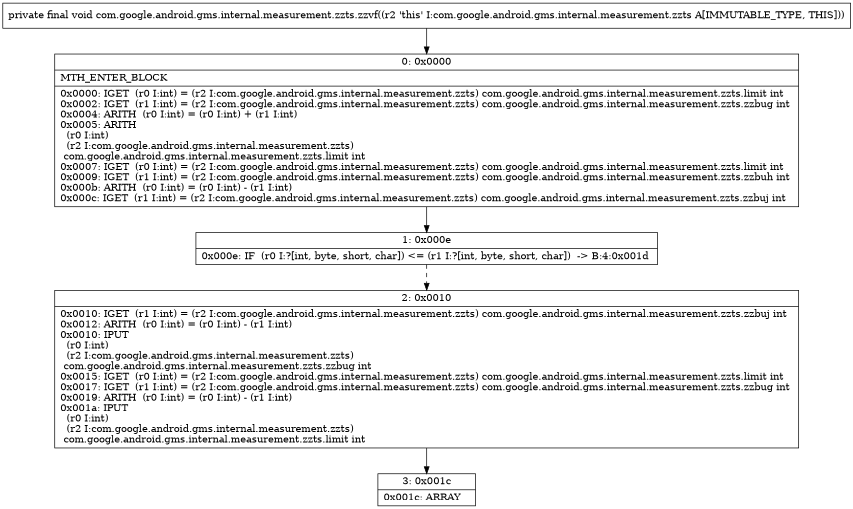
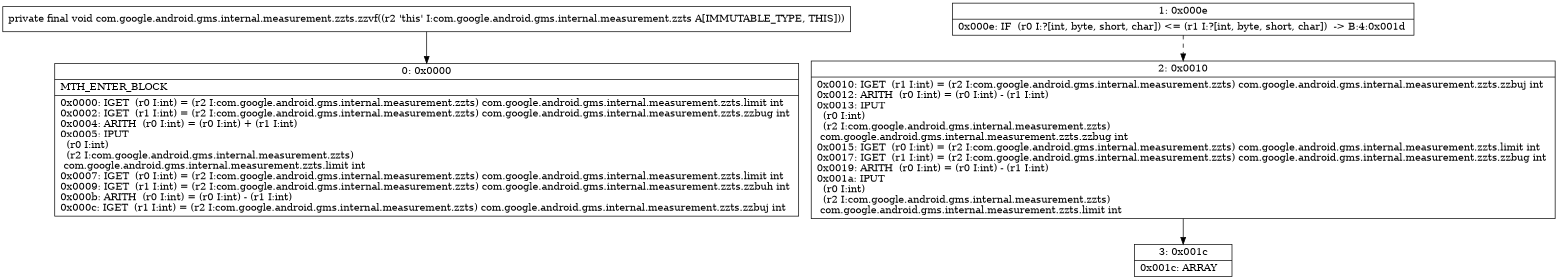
(101, 125) -> (98, 135)
(427, 216) -> none
(98, 335) -> (854, 106)
